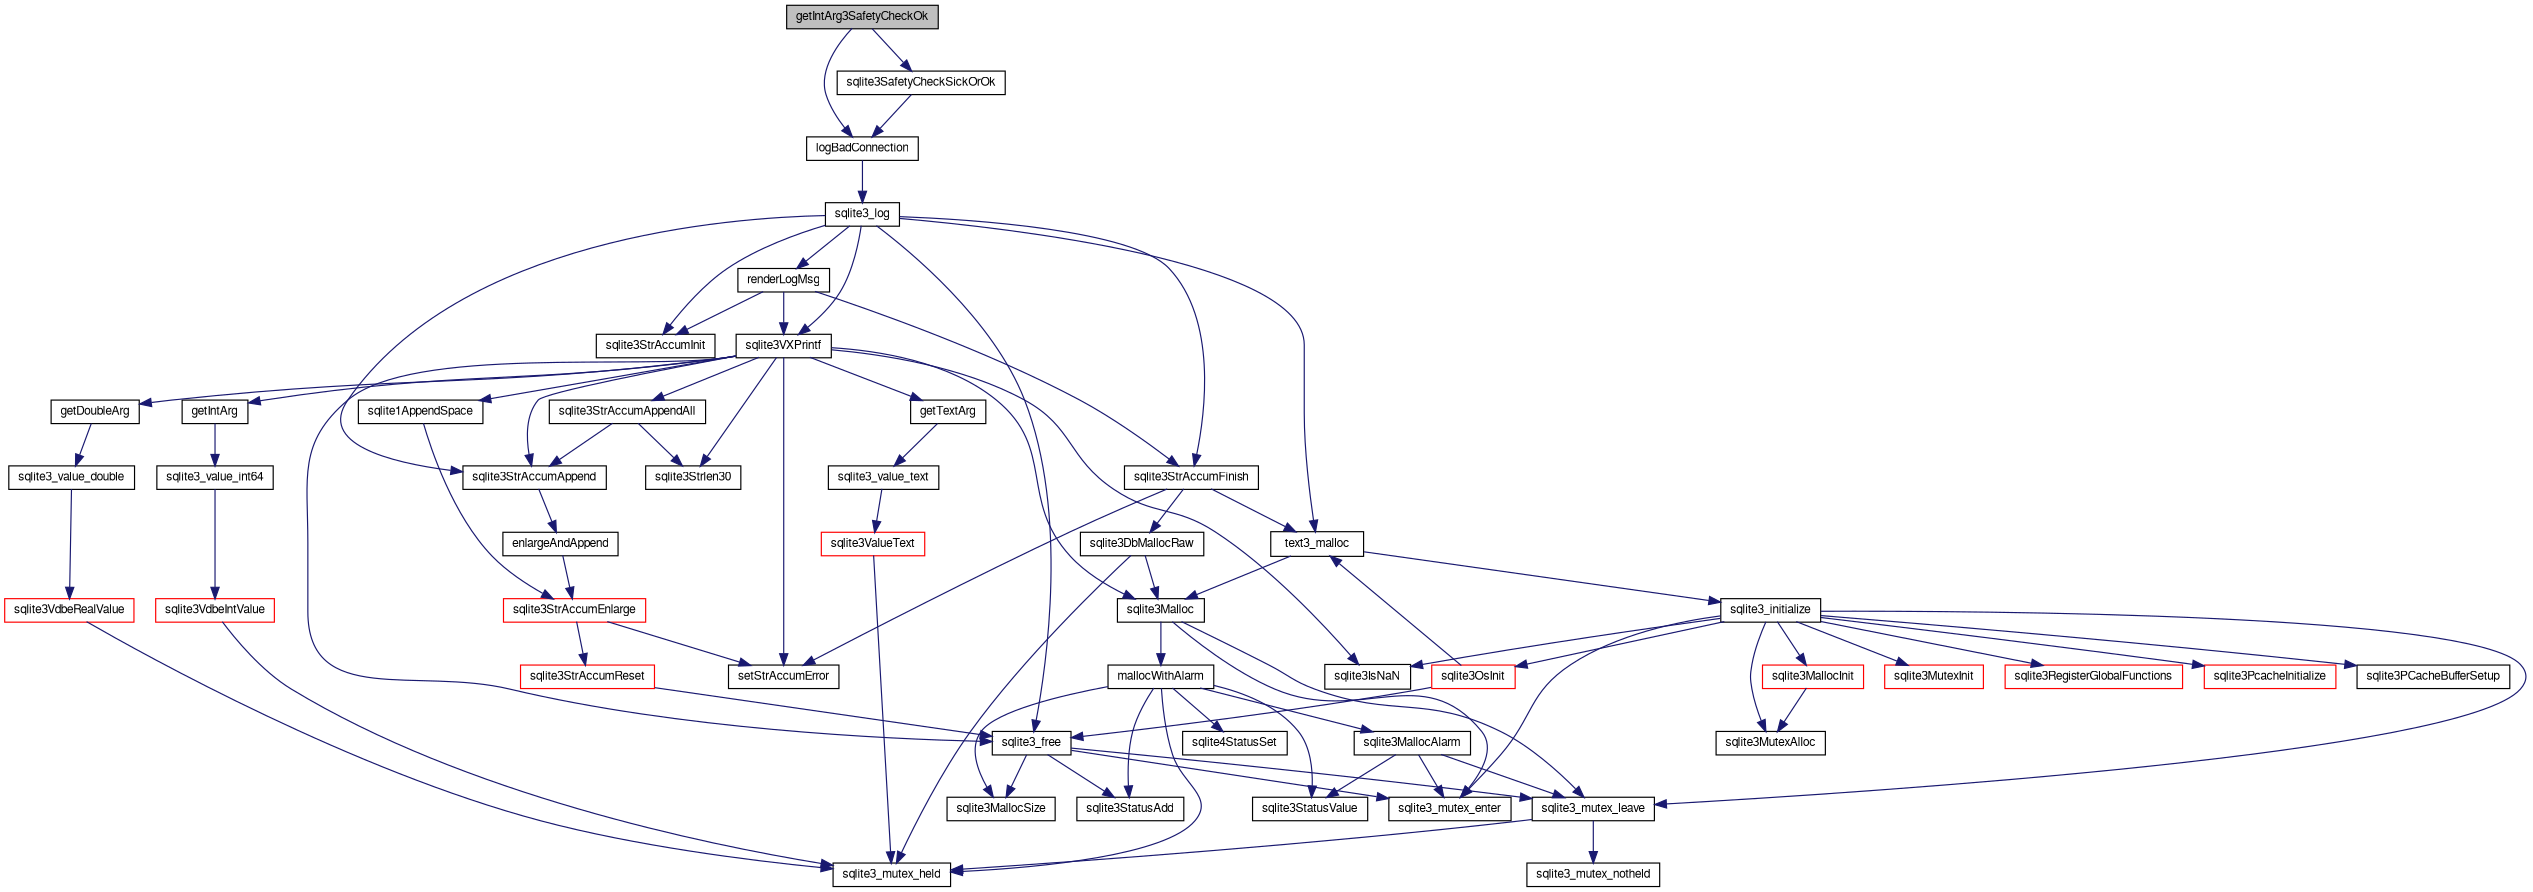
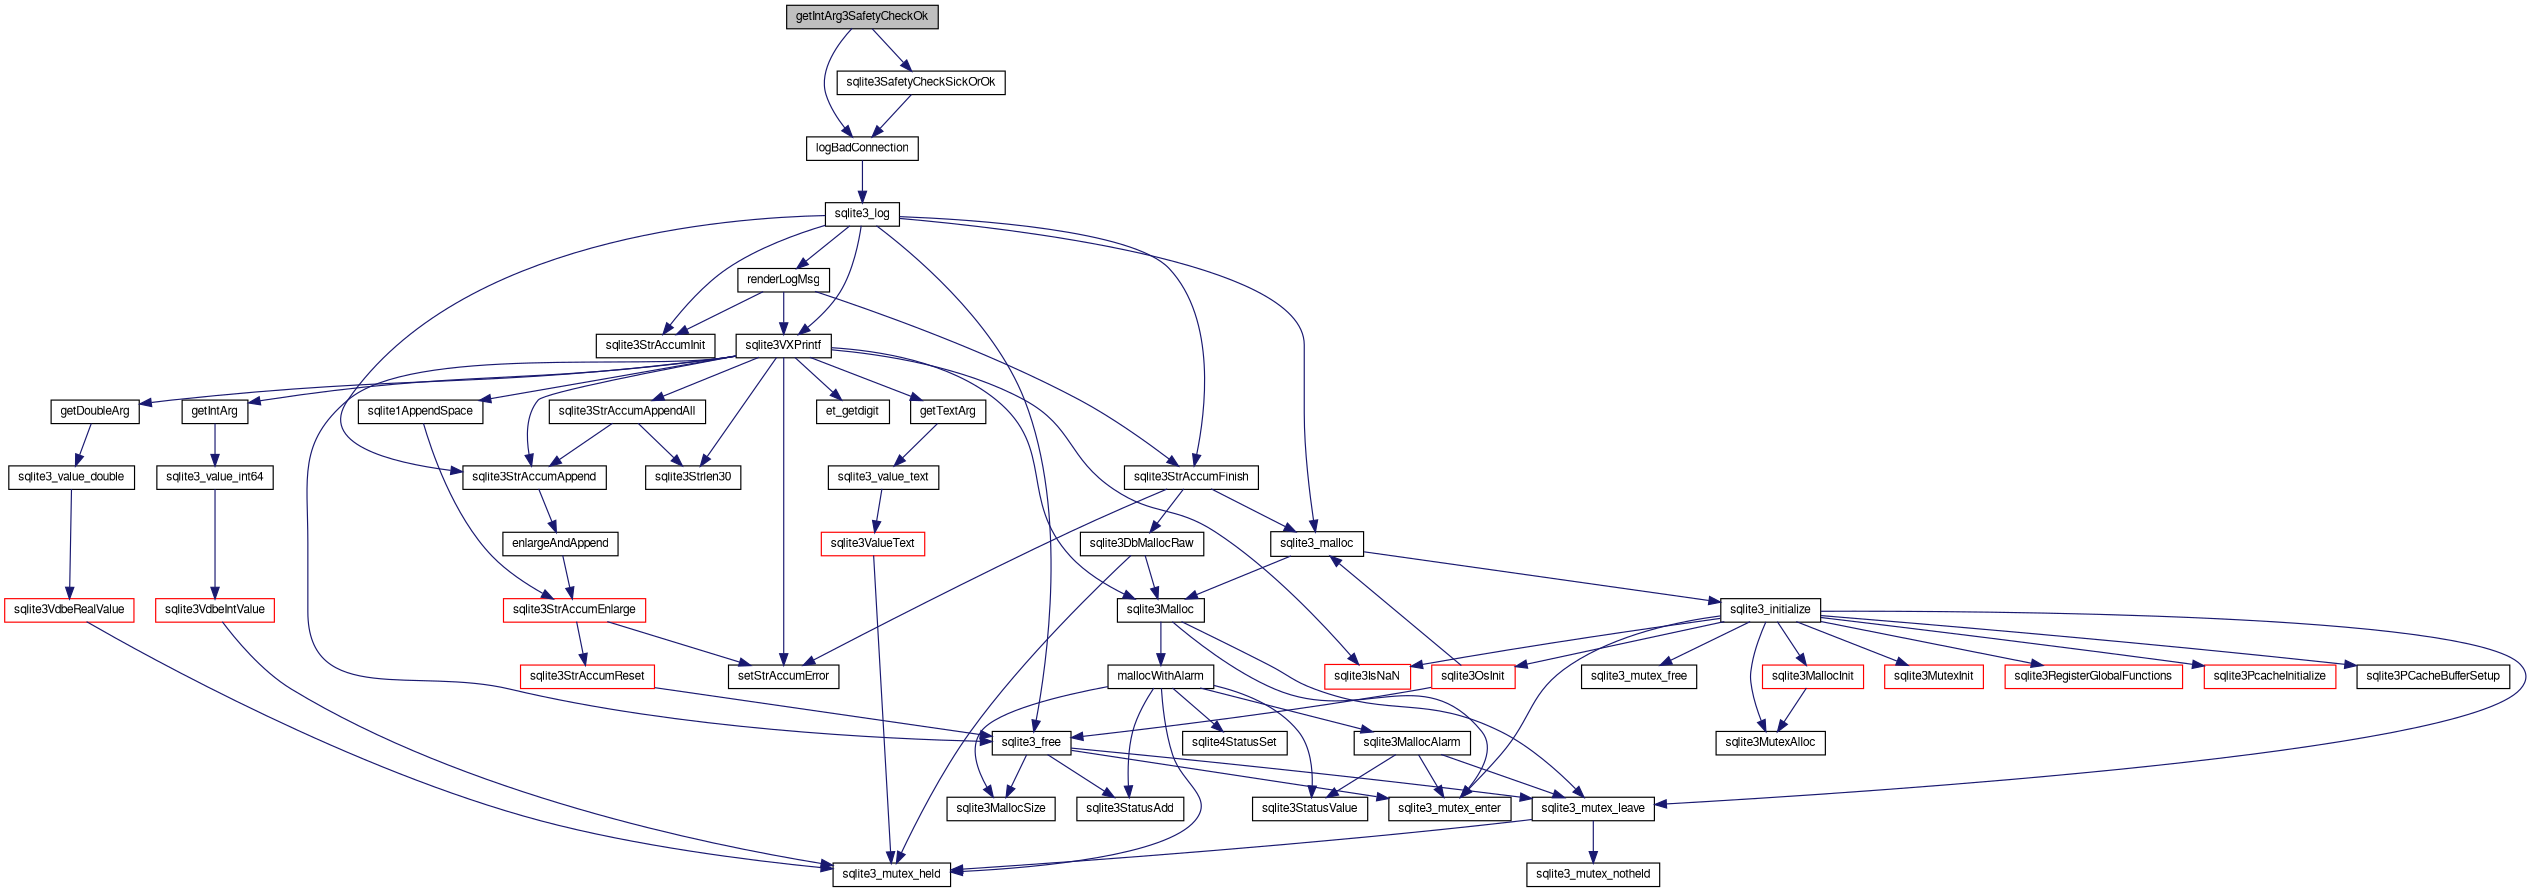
none -> (853, 412)
(1317, 544) -> (1317, 544)
(1368, 677) -> (1368, 677)
none -> (1639, 677)
